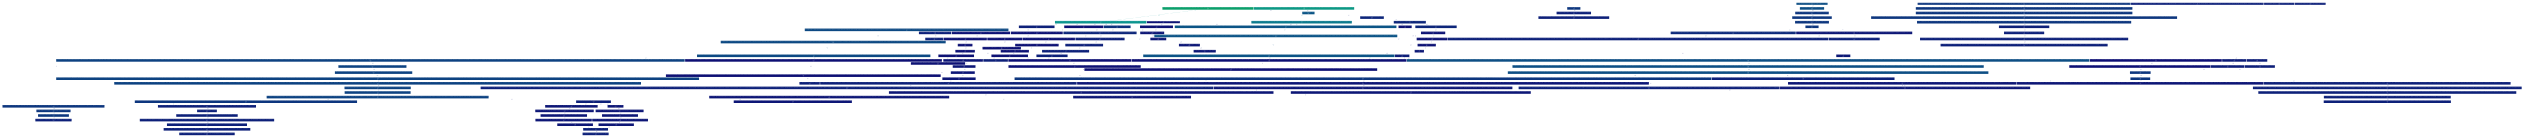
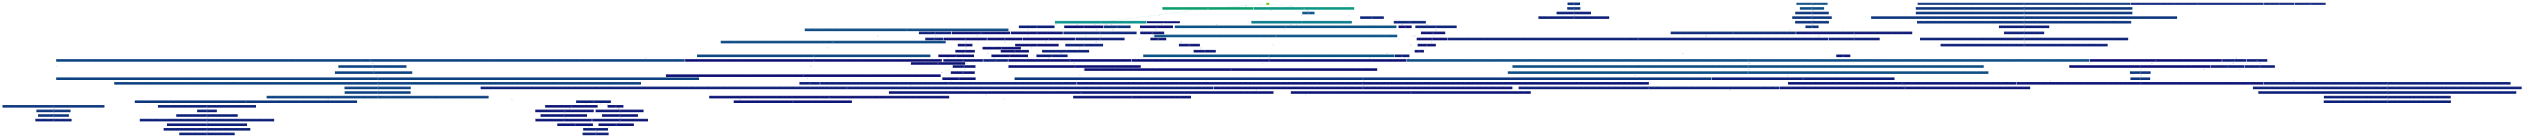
none -> (1268, 4)
none -> (1574, 4)
